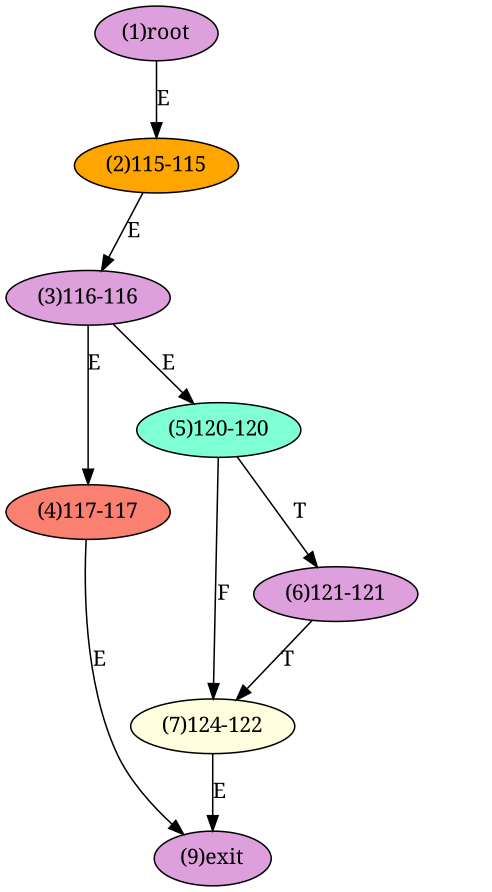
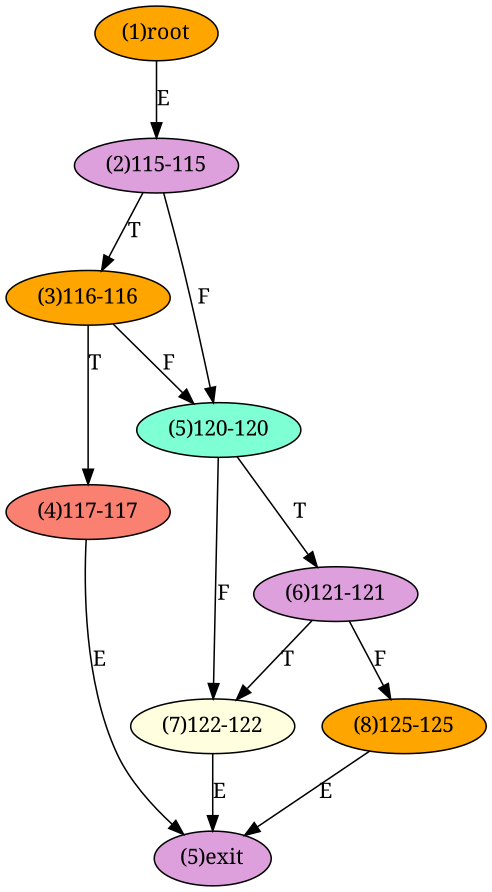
(157, 33) -> (157, 33)
(157, 166) -> (157, 166)
(134, 232) -> (134, 232)
none -> (189, 290)
(88, 298) -> (88, 298)
(95, 364) -> (95, 364)
(169, 364) -> (169, 364)
(213, 726) -> (213, 726)
none -> (404, 726)
(213, 858) -> (213, 858)
